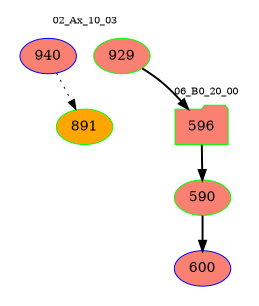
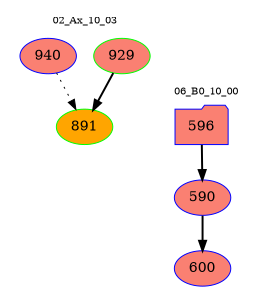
(173, 92) -> (106, 87)
(206, 92) -> (206, 92)
(202, 127) -> (202, 127)
(203, 198) -> (203, 198)
